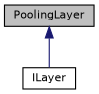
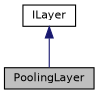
(49, 53) -> (49, 53)
